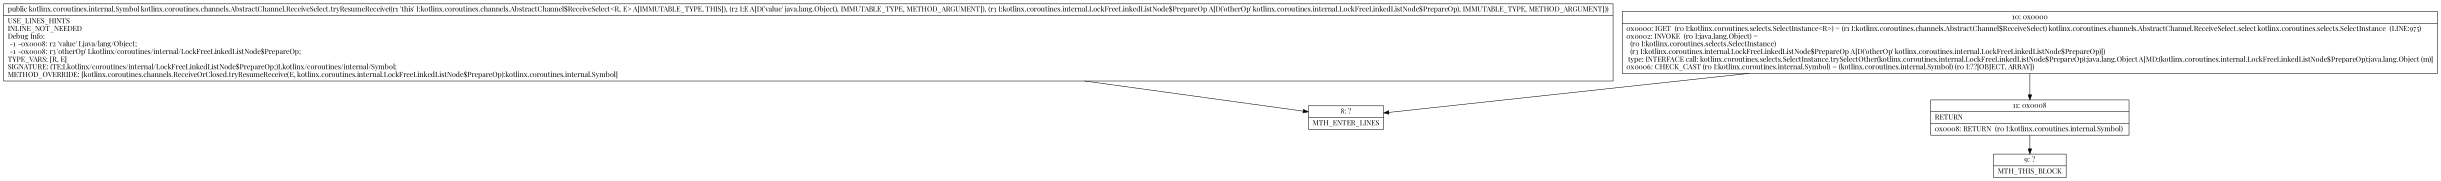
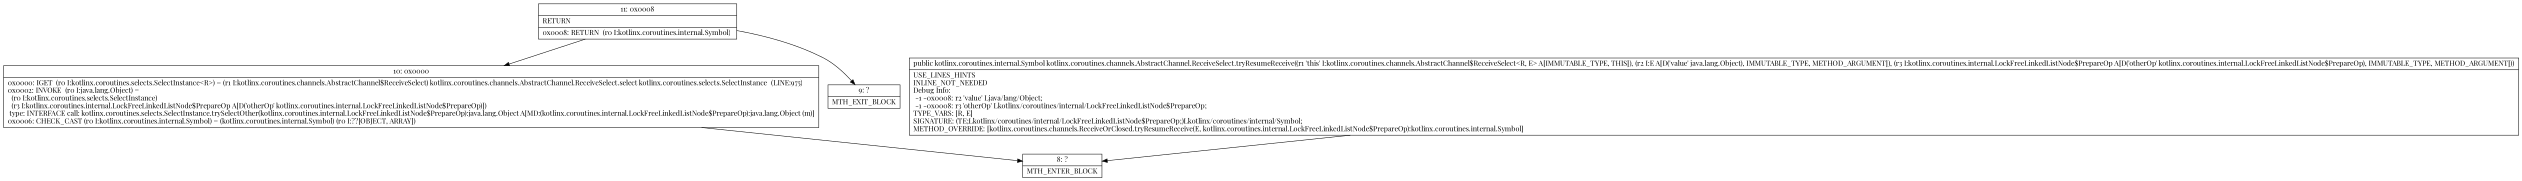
(2030, 84) -> (547, 52)
(1346, 123) -> (1062, 171)
(2030, 171) -> (864, 102)
